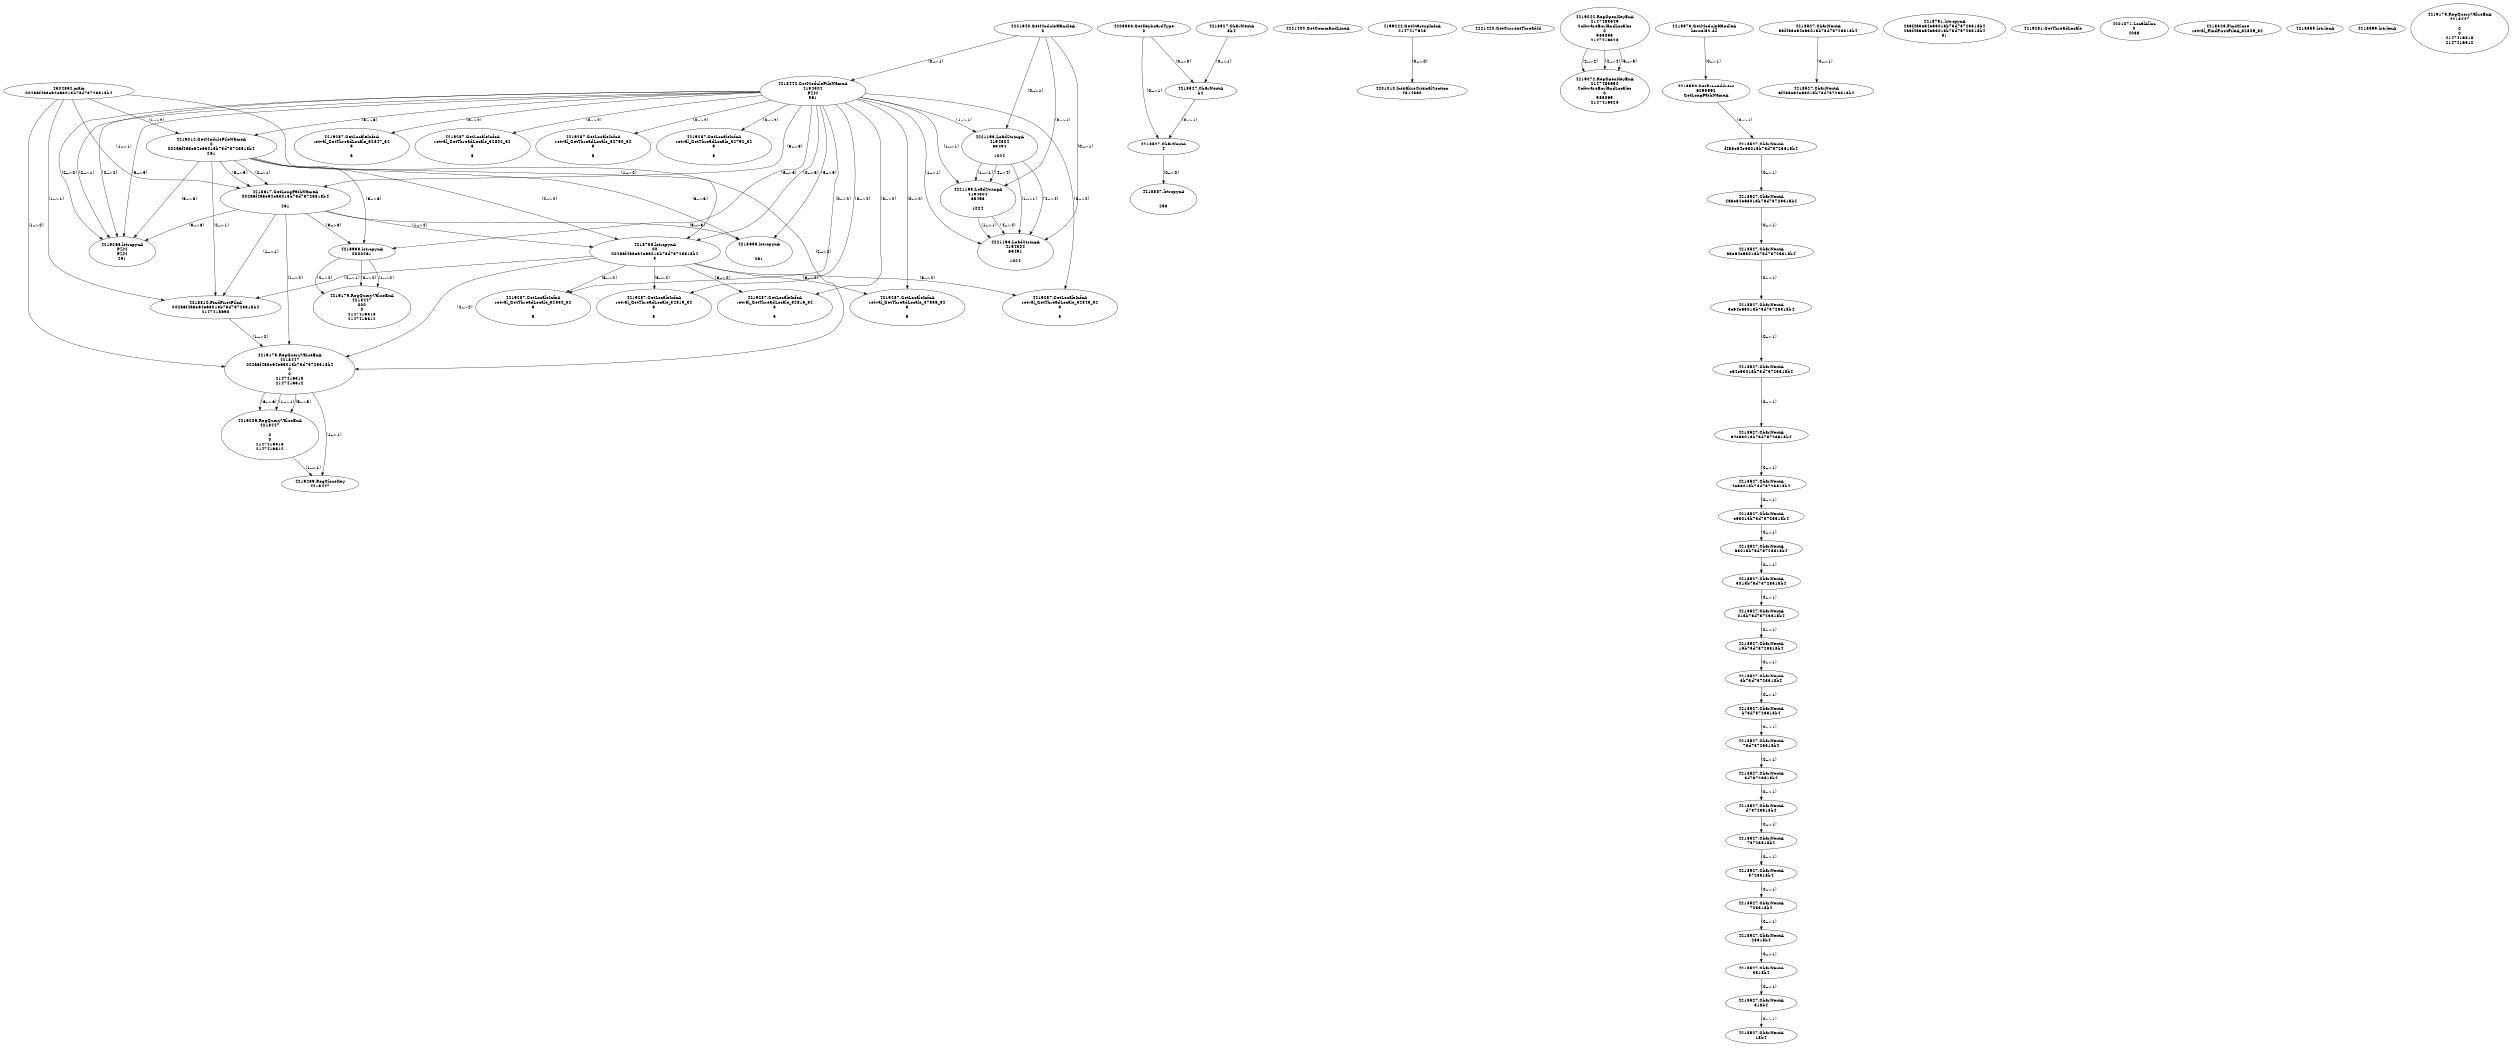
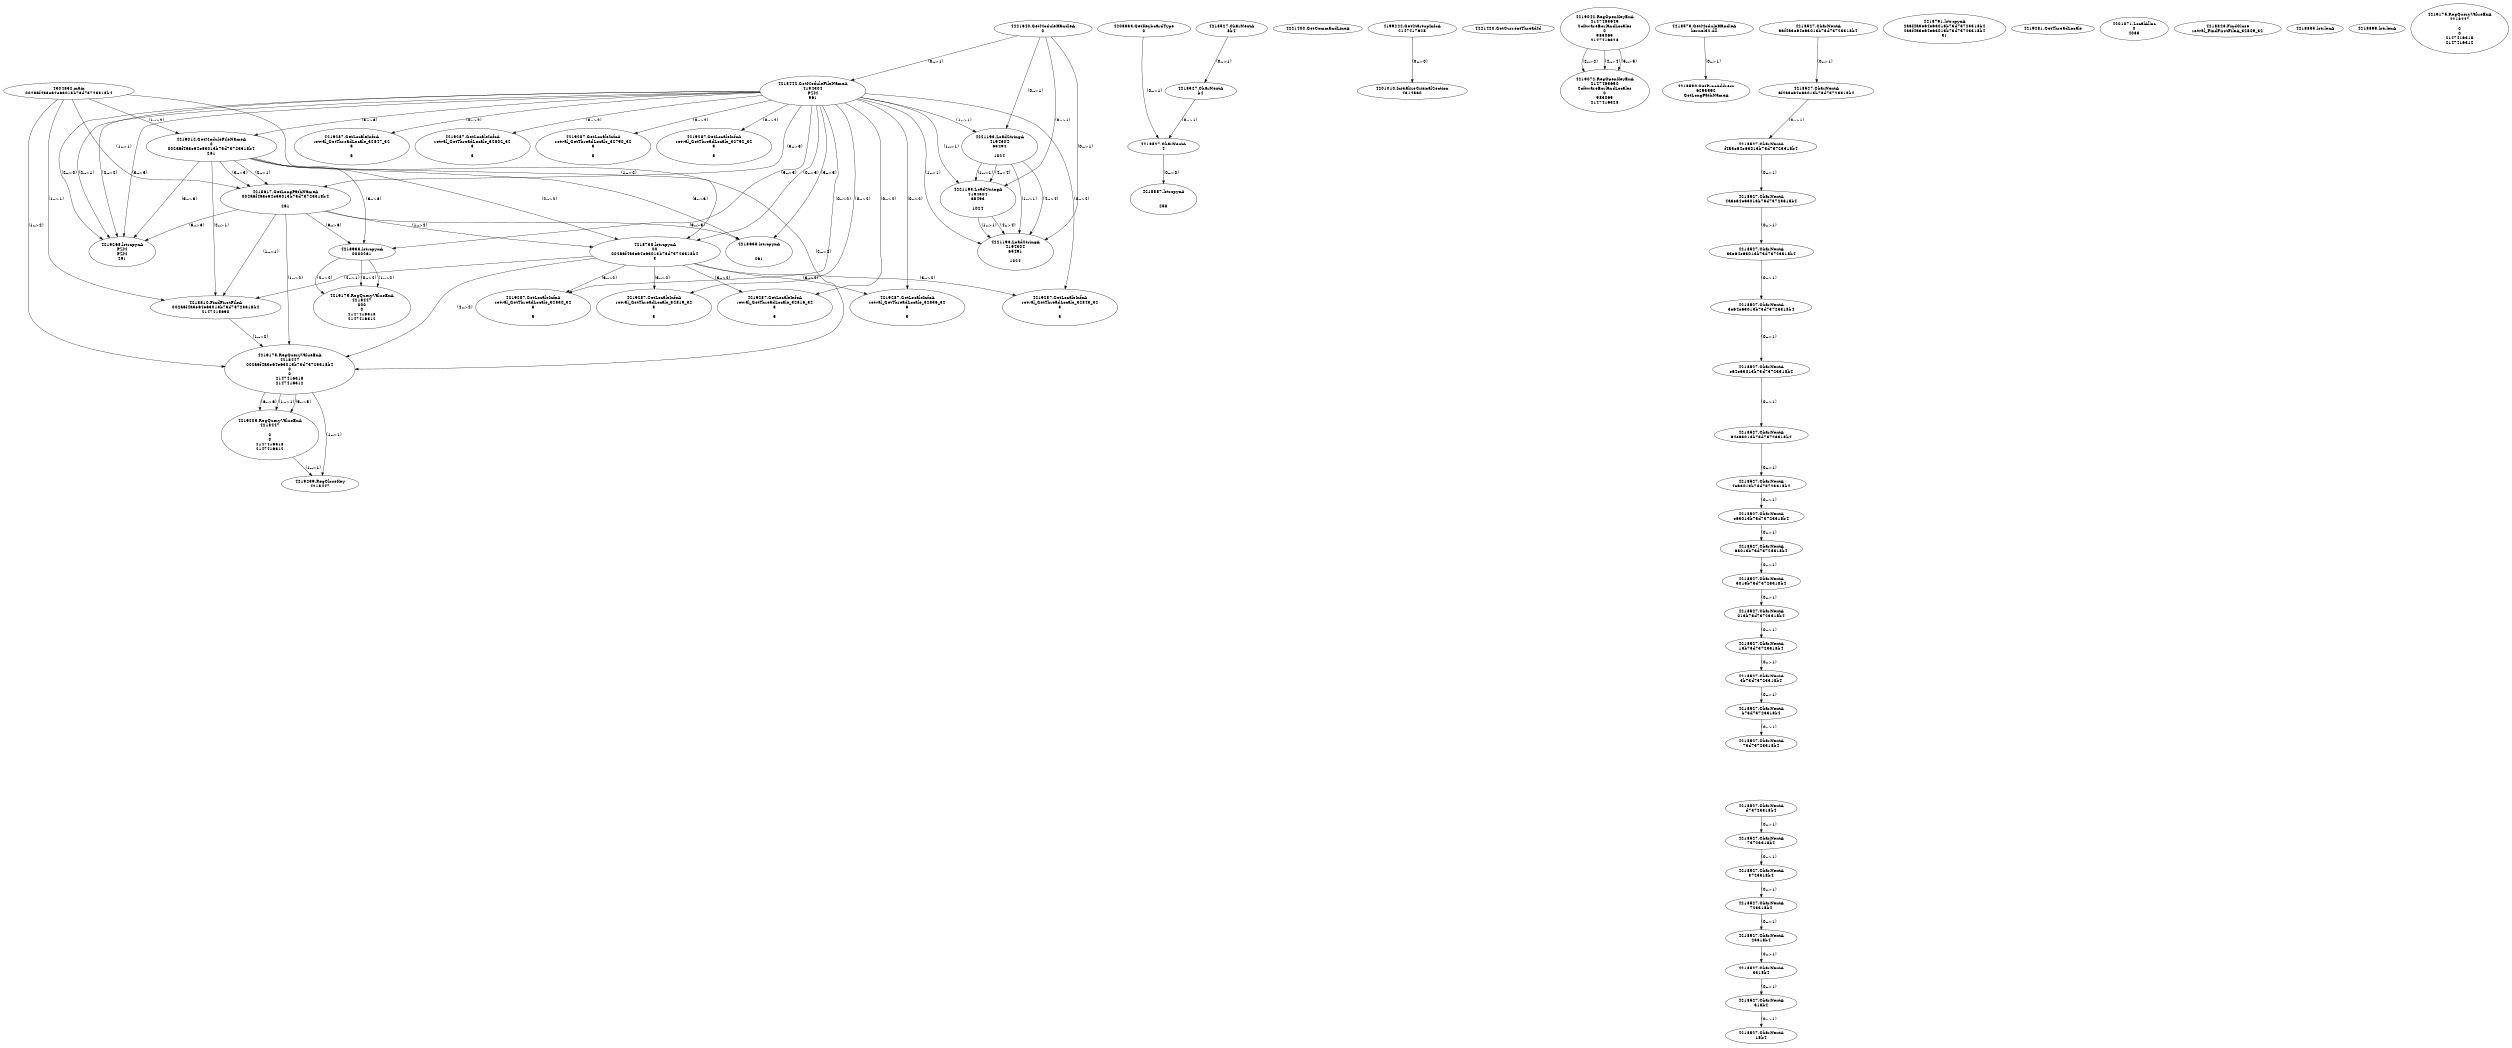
(1171, 59) -> none
(1734, 119) -> (1790, 118)
(907, 307) -> (907, 307)
(1761, 776) -> none
